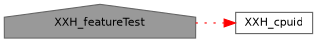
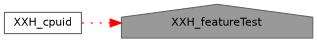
(210, 23) -> (96, 23)
